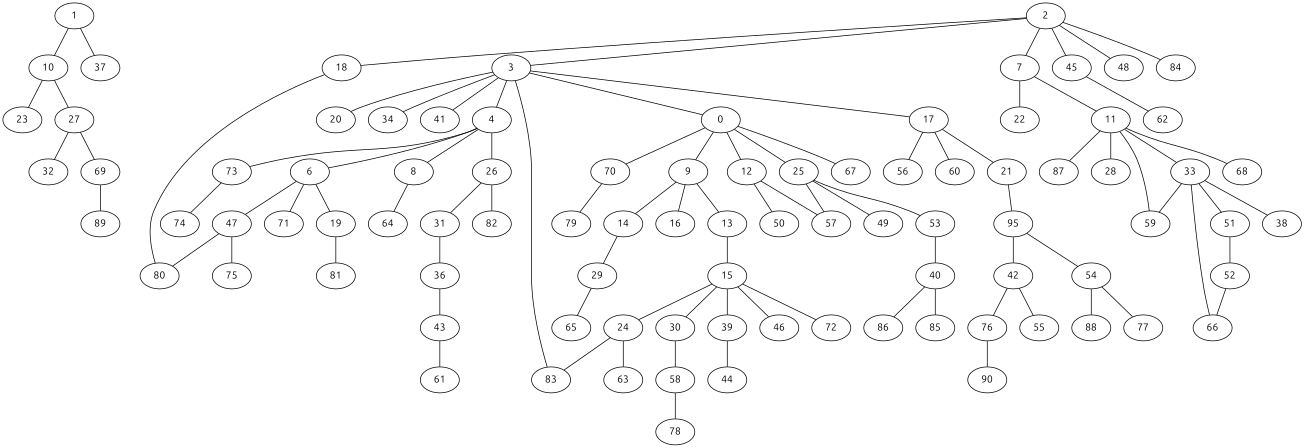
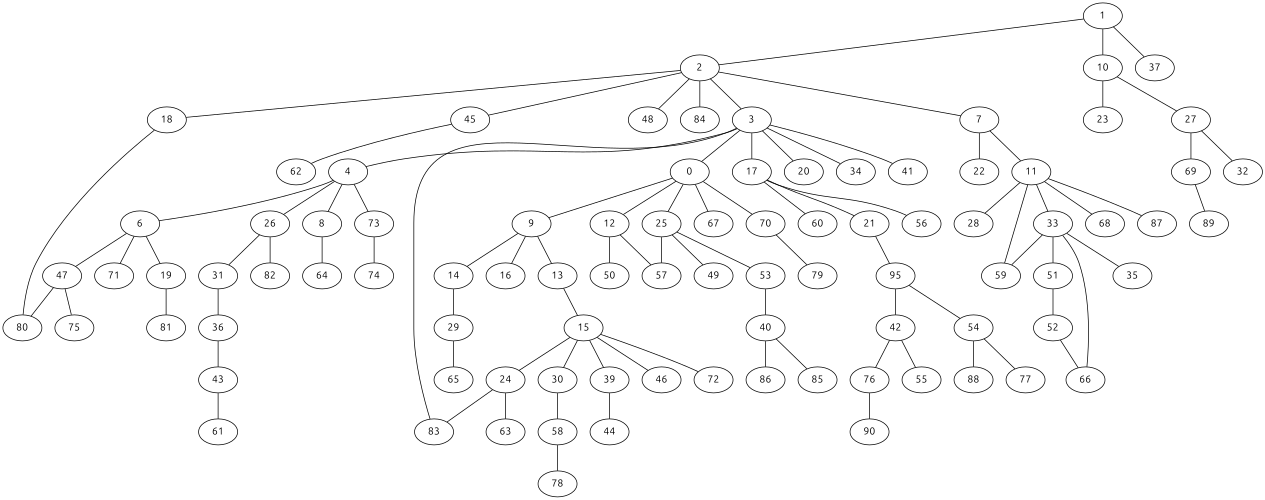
none -> (901, 42)
(1282, 224) -> (1132, 276)
